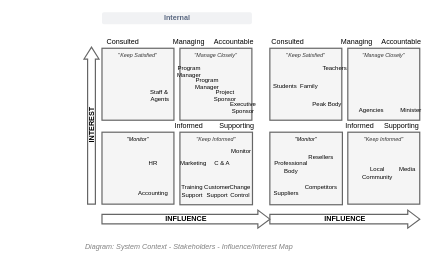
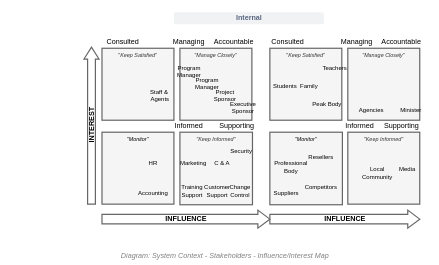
(177, 18) -> (249, 18)
(241, 152) -> (241, 152)
(240, 248) -> (276, 257)
